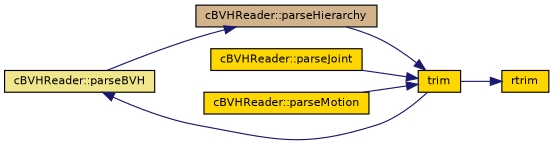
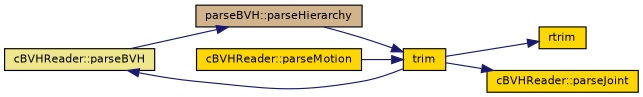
(286, 16) -> (279, 16)
(384, 74) -> (464, 66)
